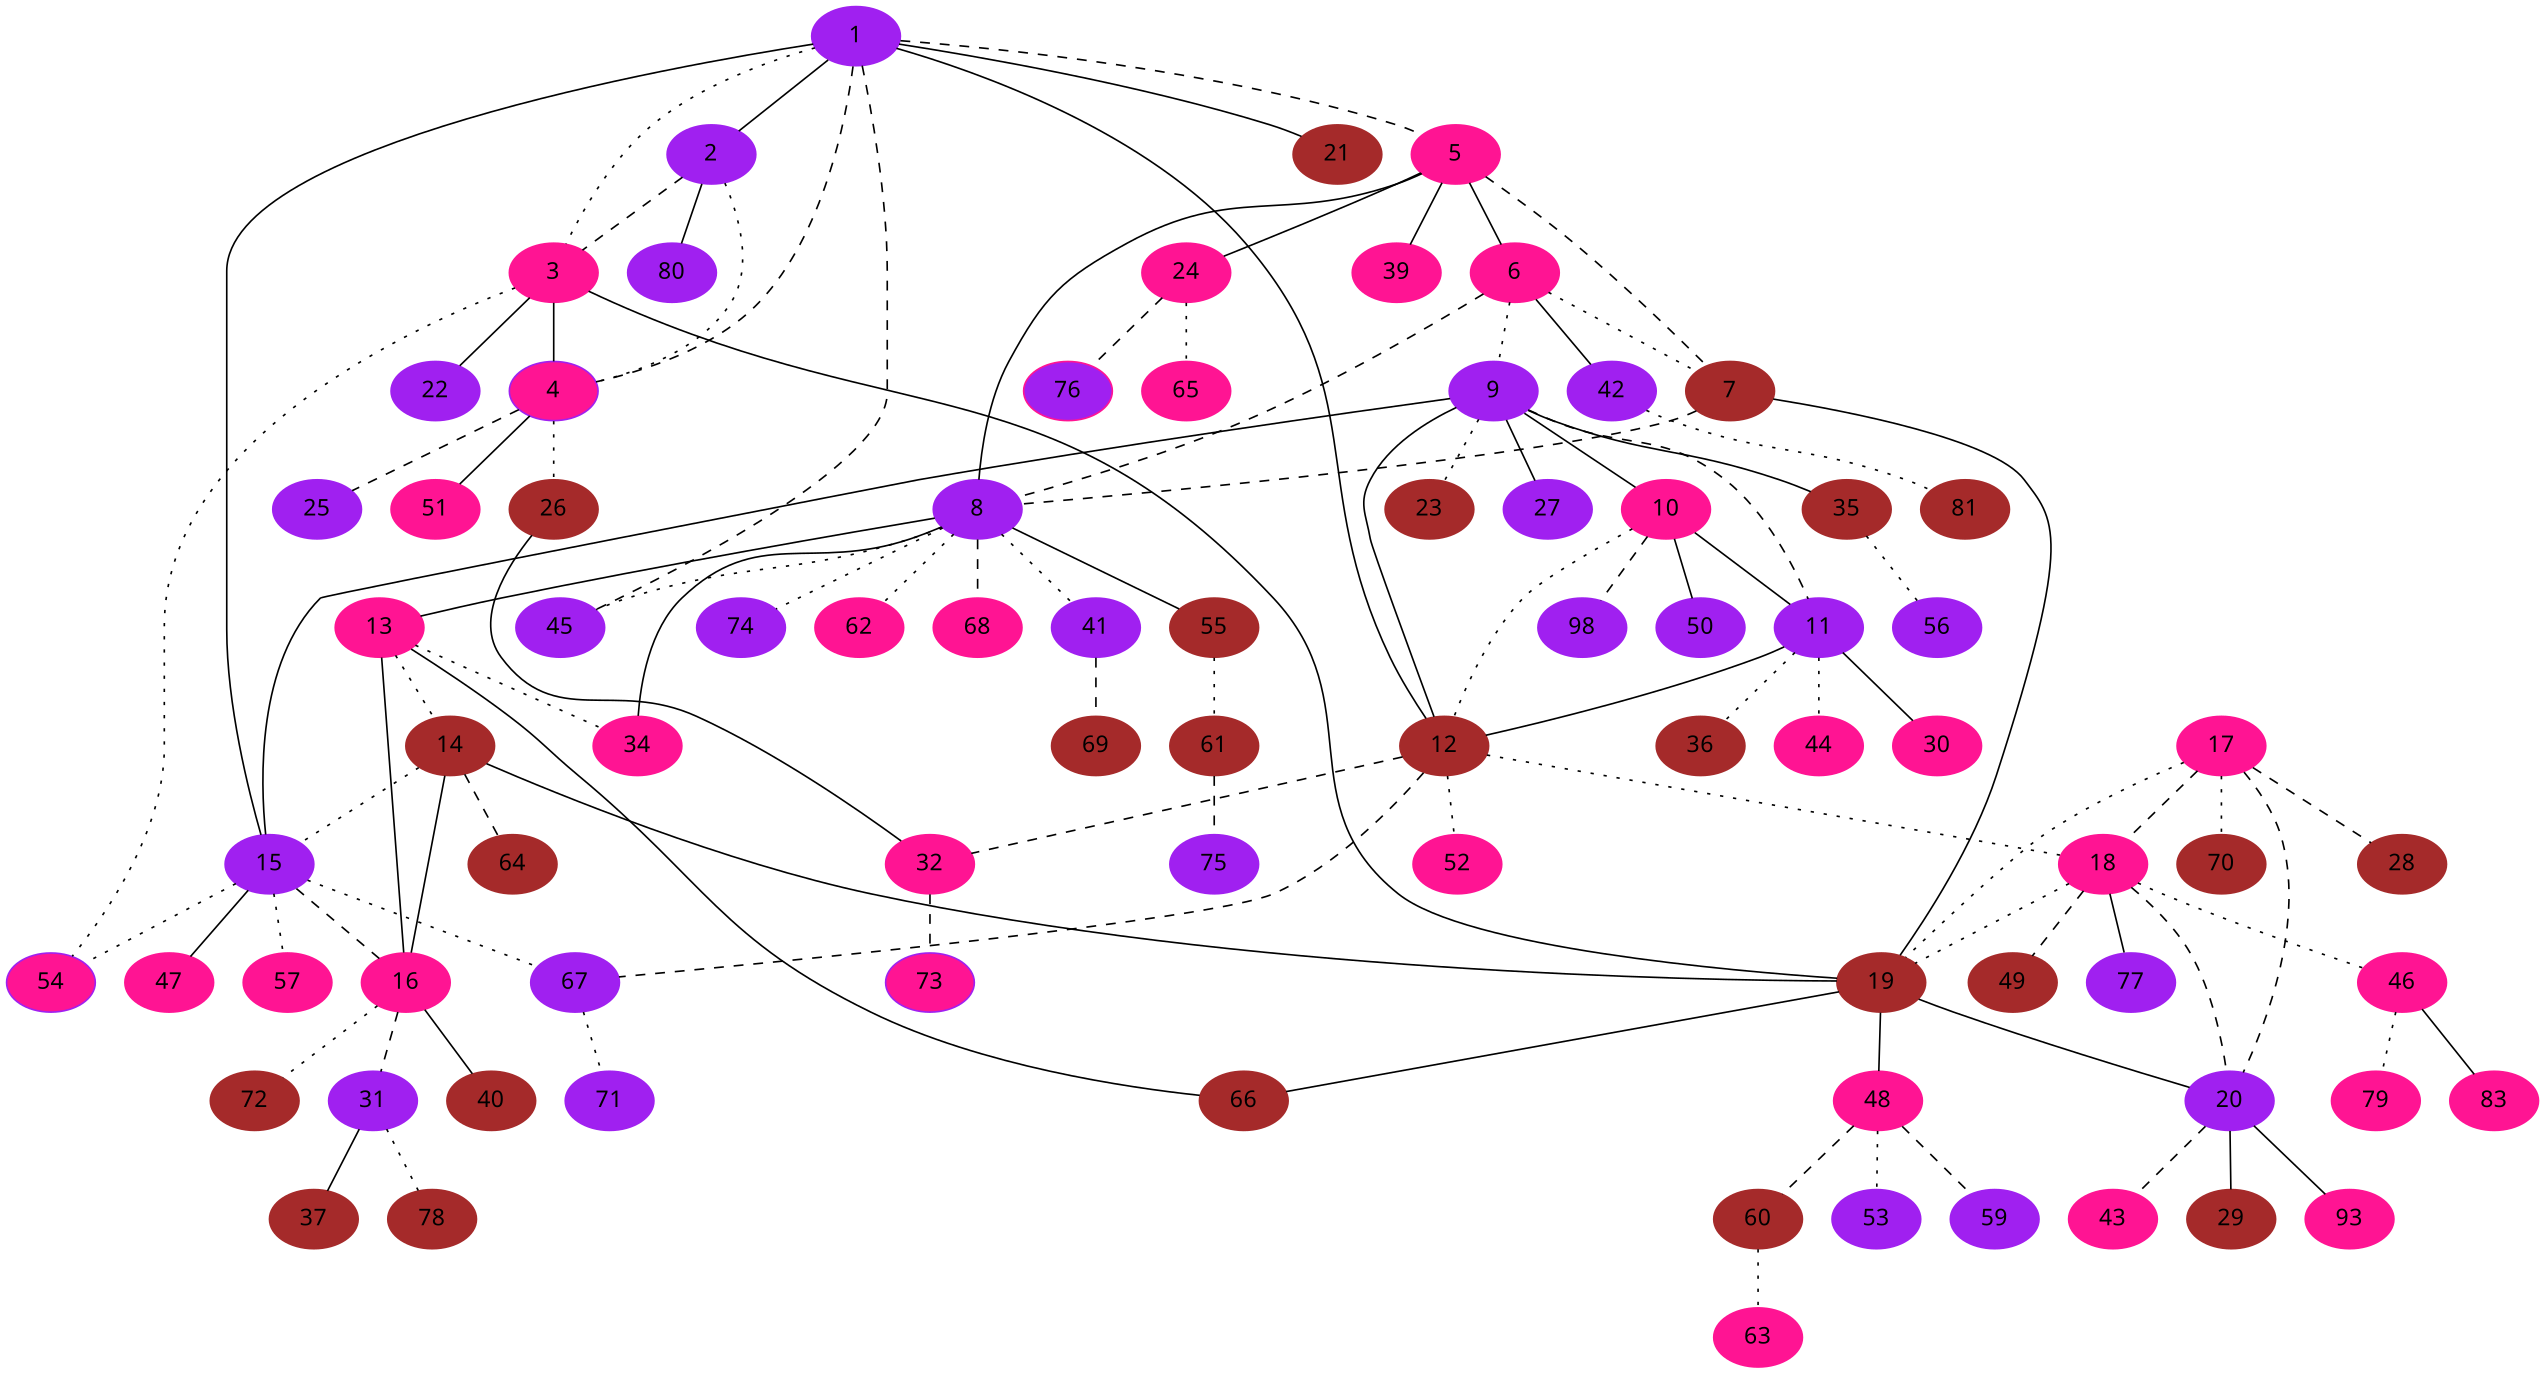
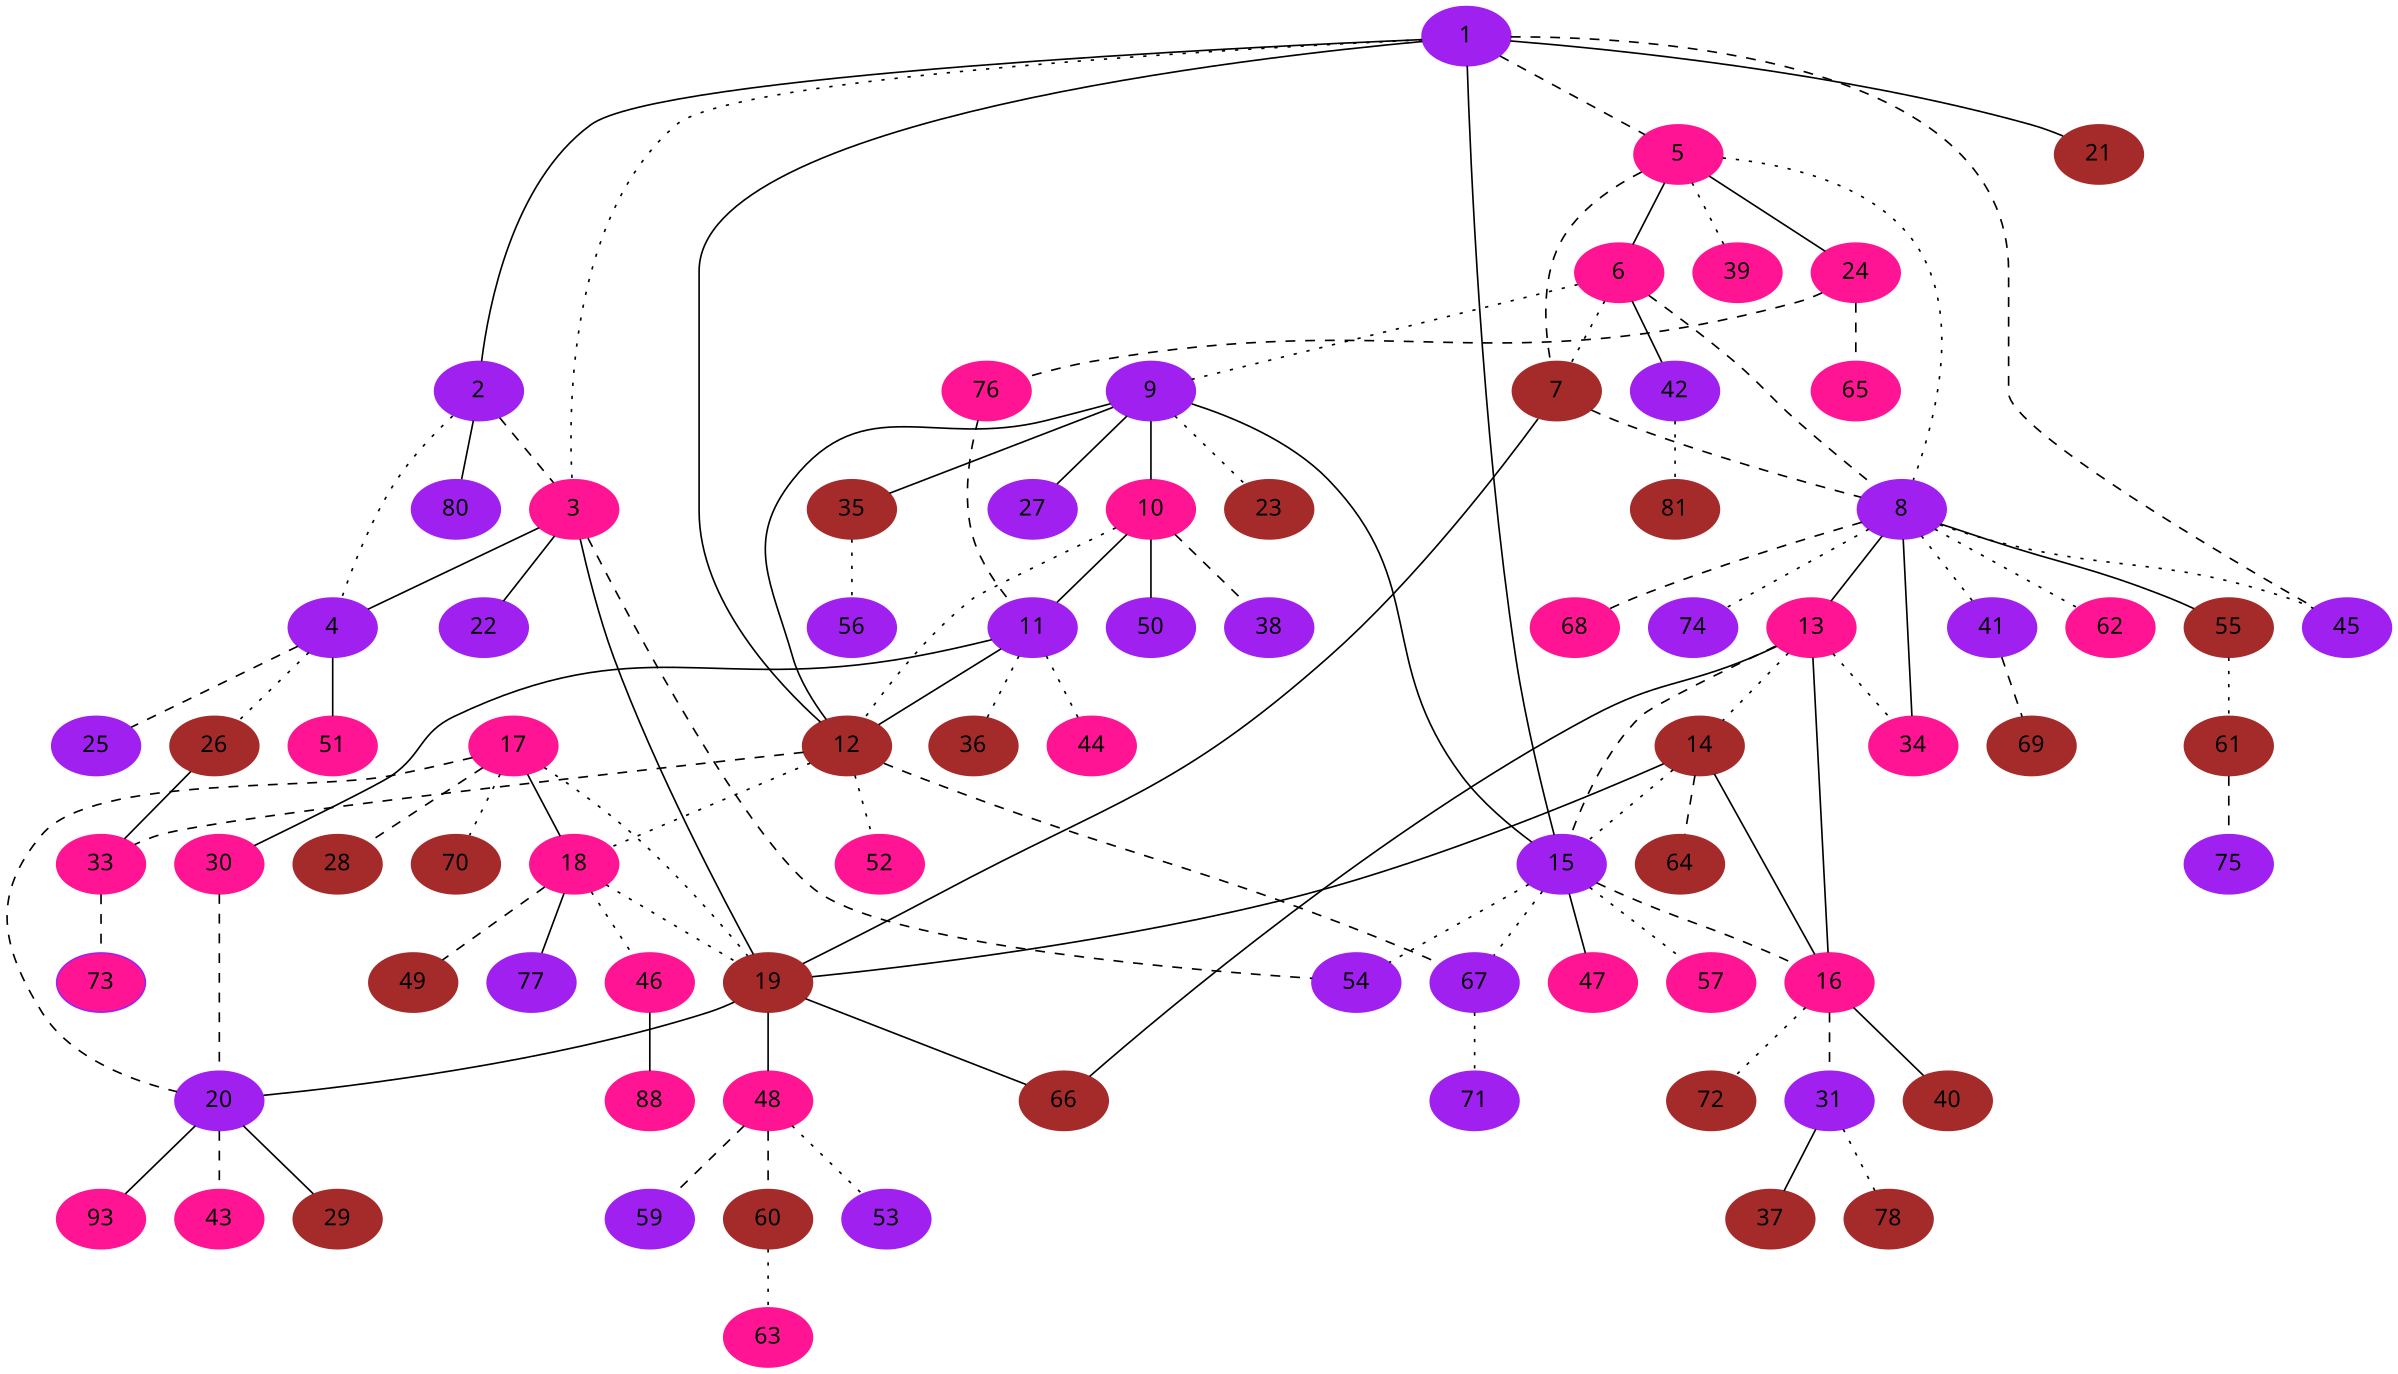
(1426, 214) -> (1708, 214)
(1133, 241) -> (1922, 256)
(782, 274) -> none
(1186, 332) -> (1856, 332)
(554, 391) -> (333, 628)
(1068, 391) -> (987, 391)
(1713, 472) -> (969, 516)
(181, 548) -> (854, 910)
(1582, 628) -> (1269, 628)
none -> (1646, 712)
(2162, 805) -> (544, 805)
(930, 864) -> (101, 864)
(2198, 969) -> (219, 982)
(51, 983) -> (1356, 983)
(2376, 1101) -> none
(2494, 1101) -> (650, 1101)
